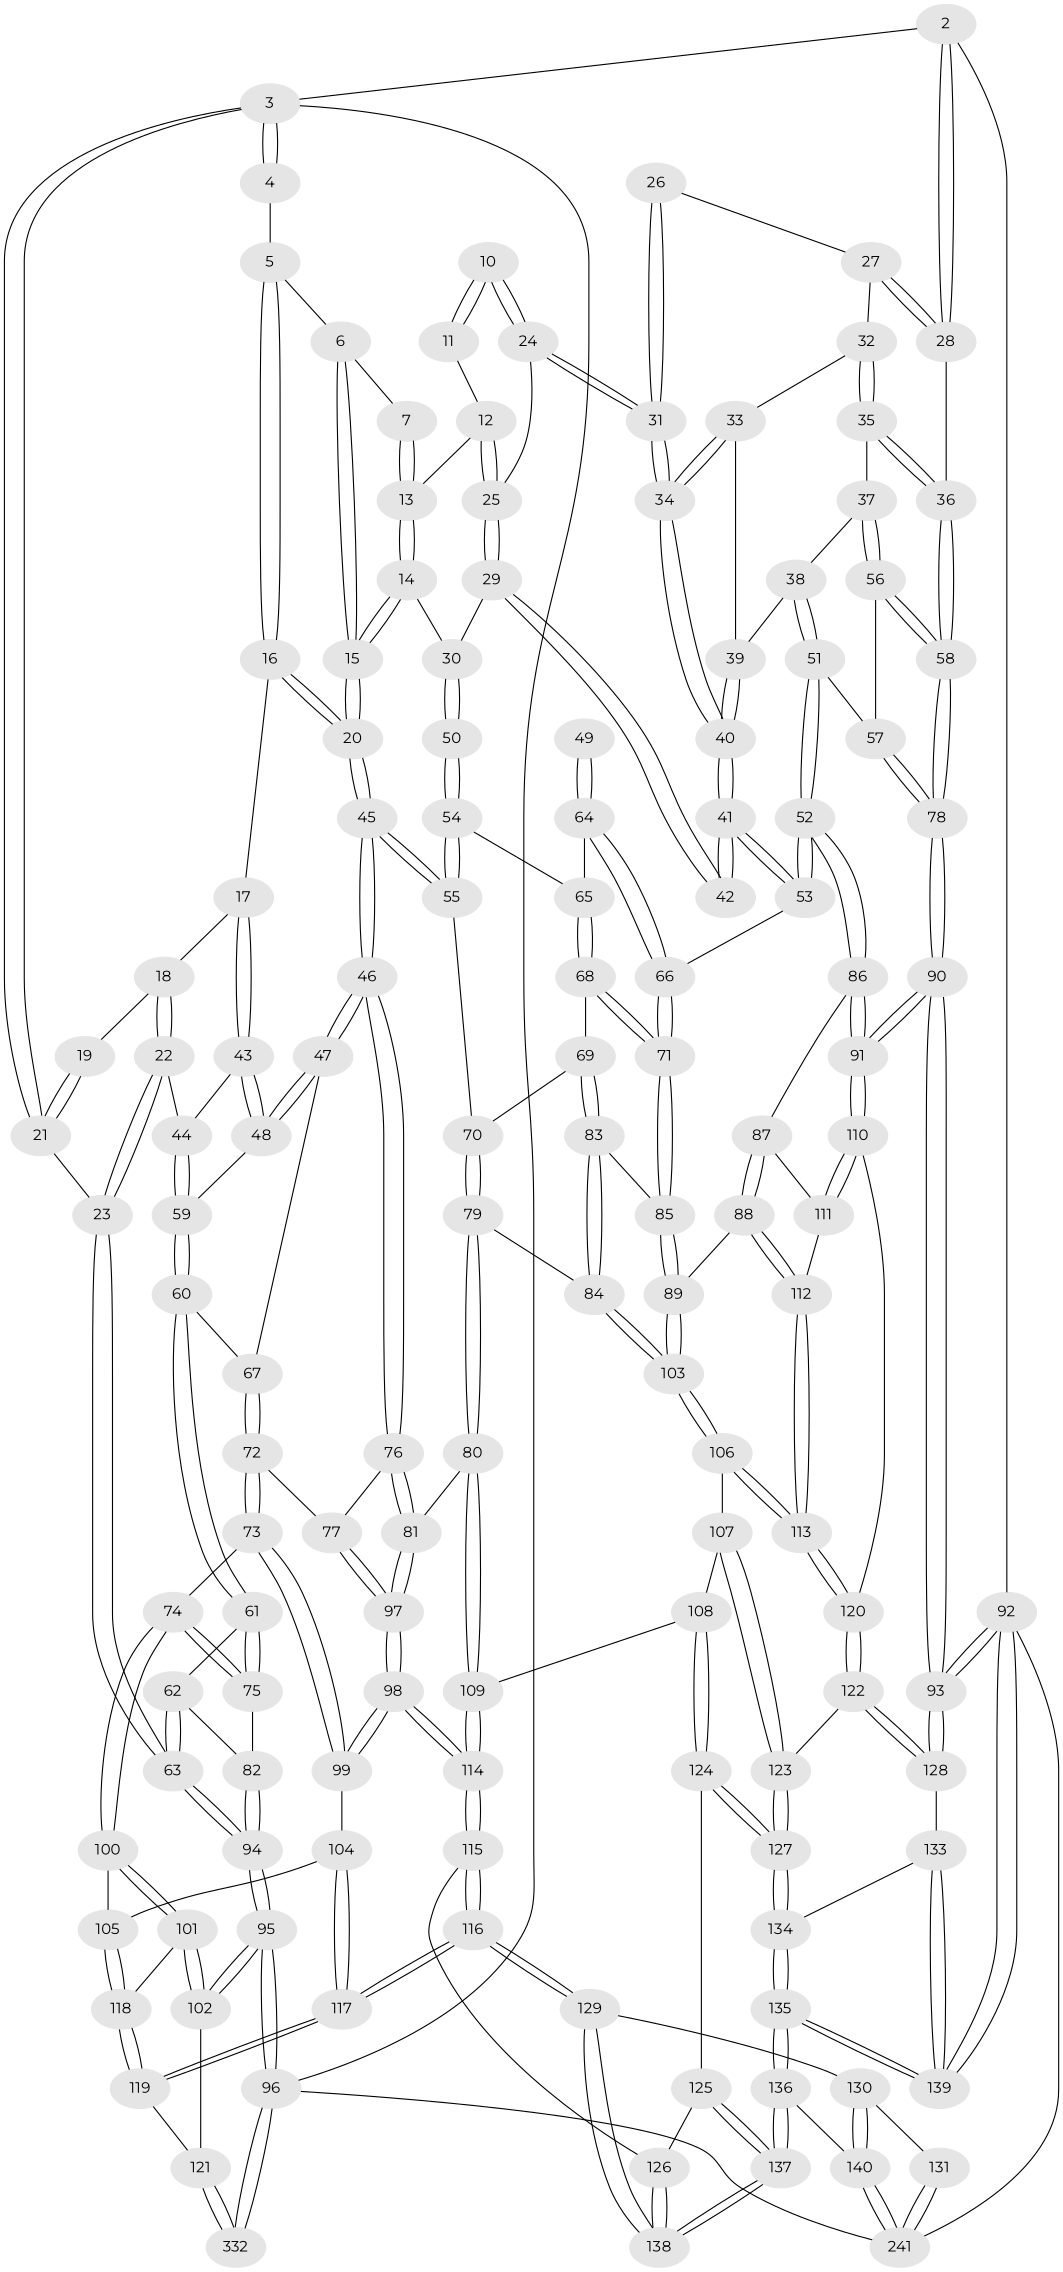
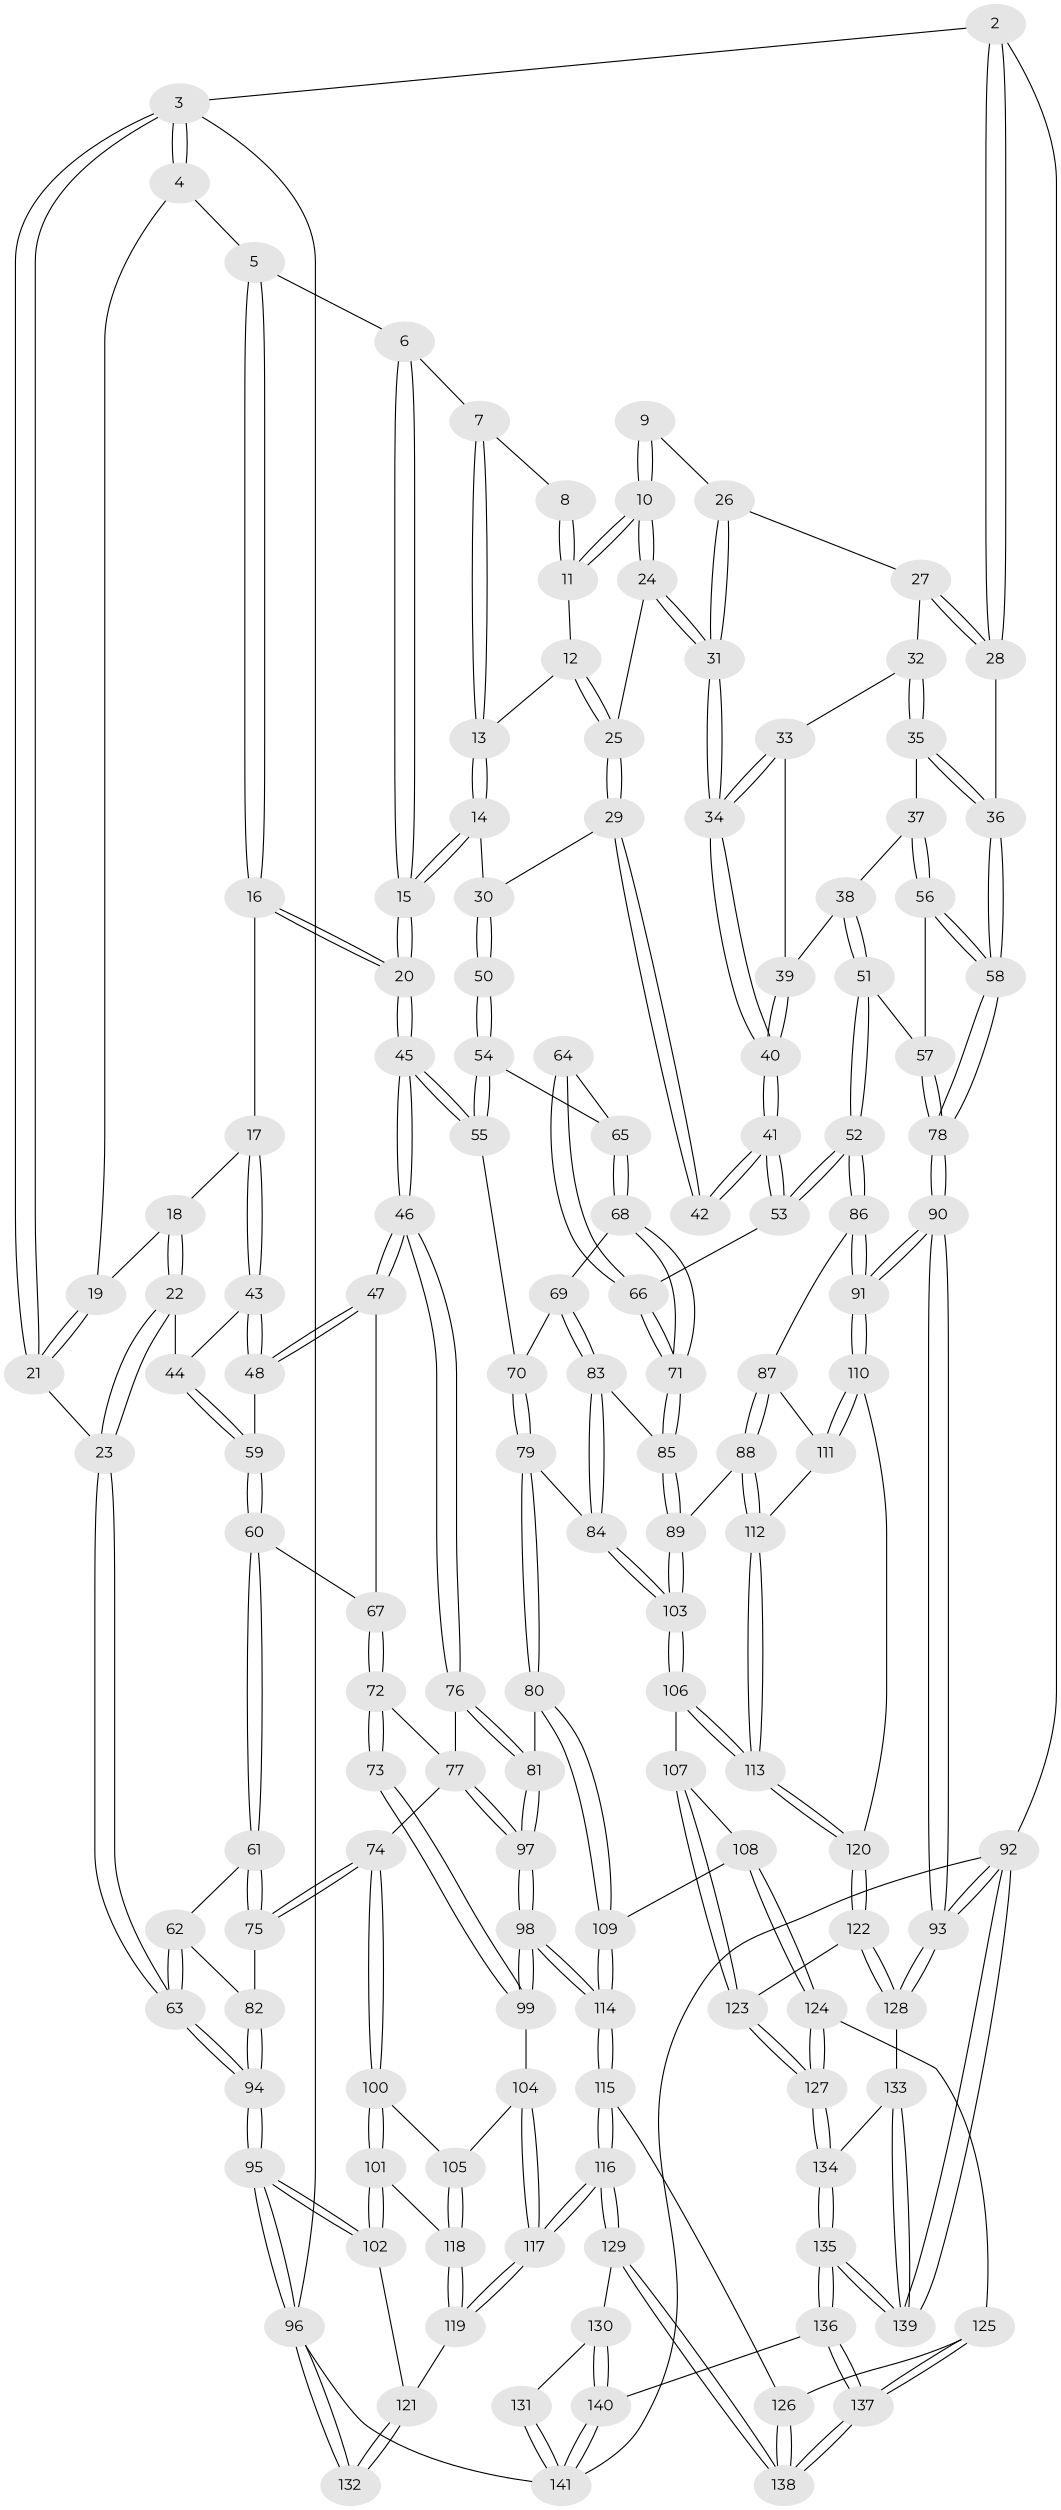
none -> (645, 421)
none -> (566, 501)
none -> (105, 730)
(584, 739) -> none
(219, 1567) -> (419, 1807)
(236, 2247) -> (351, 2486)
(900, 2247) -> (561, 2486)
